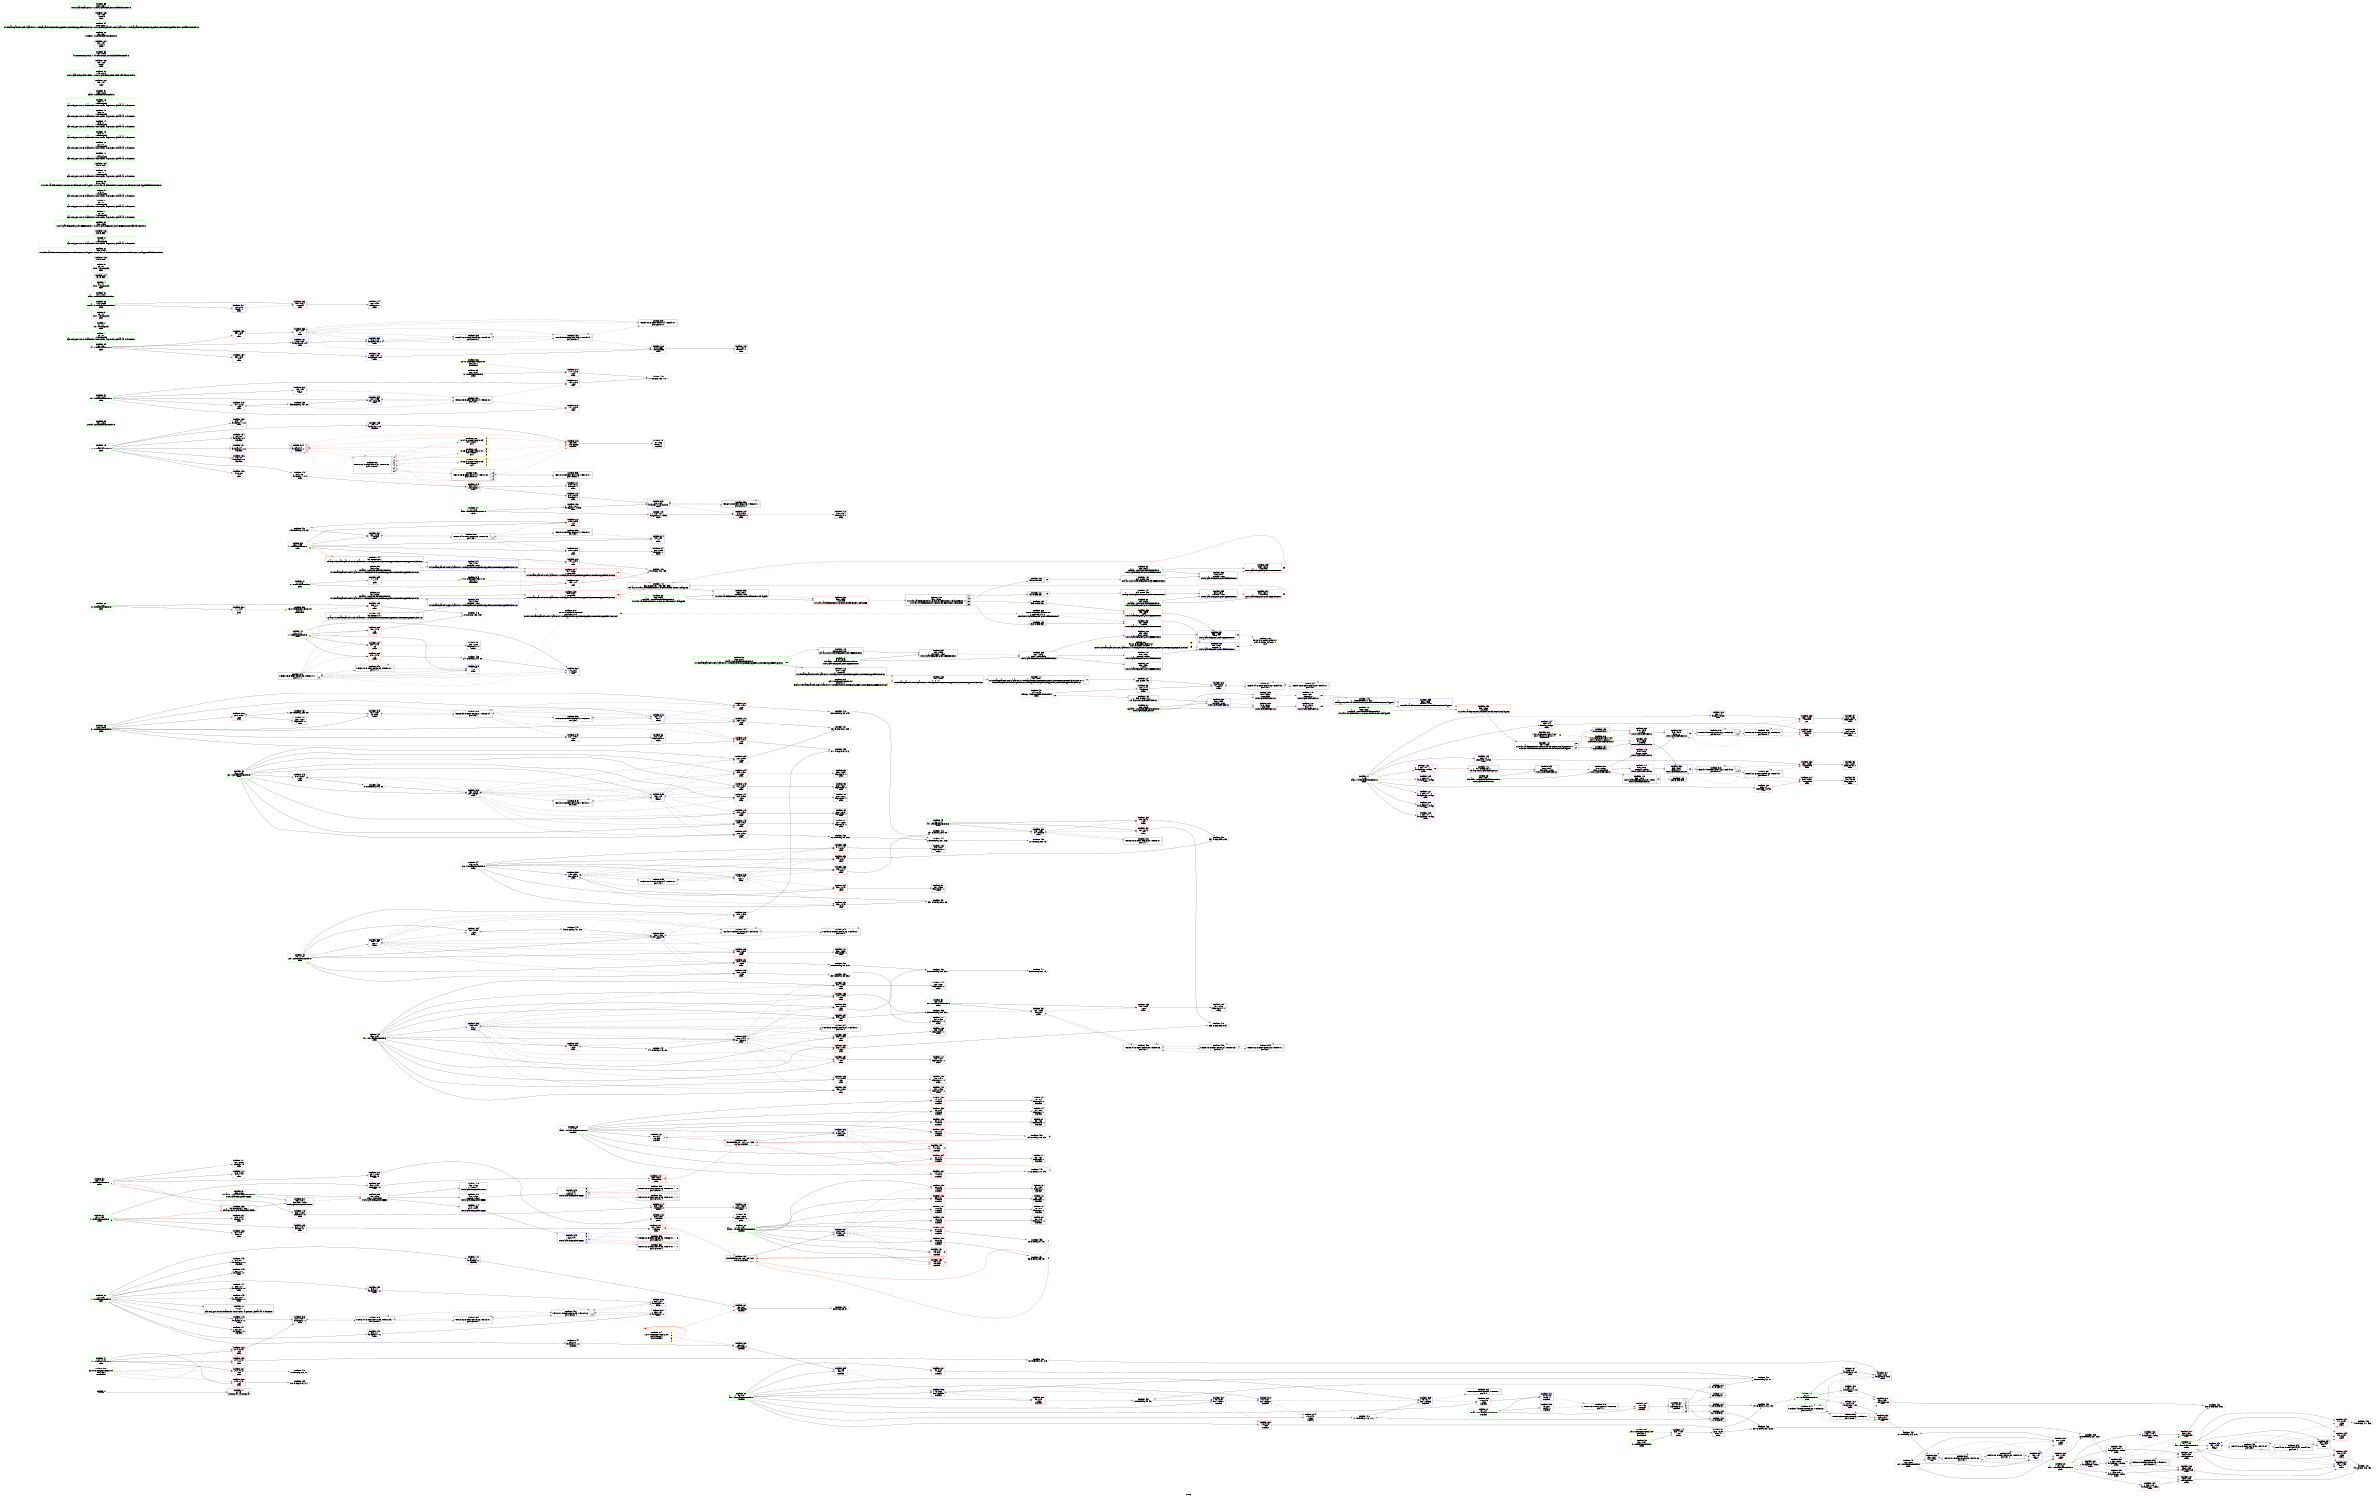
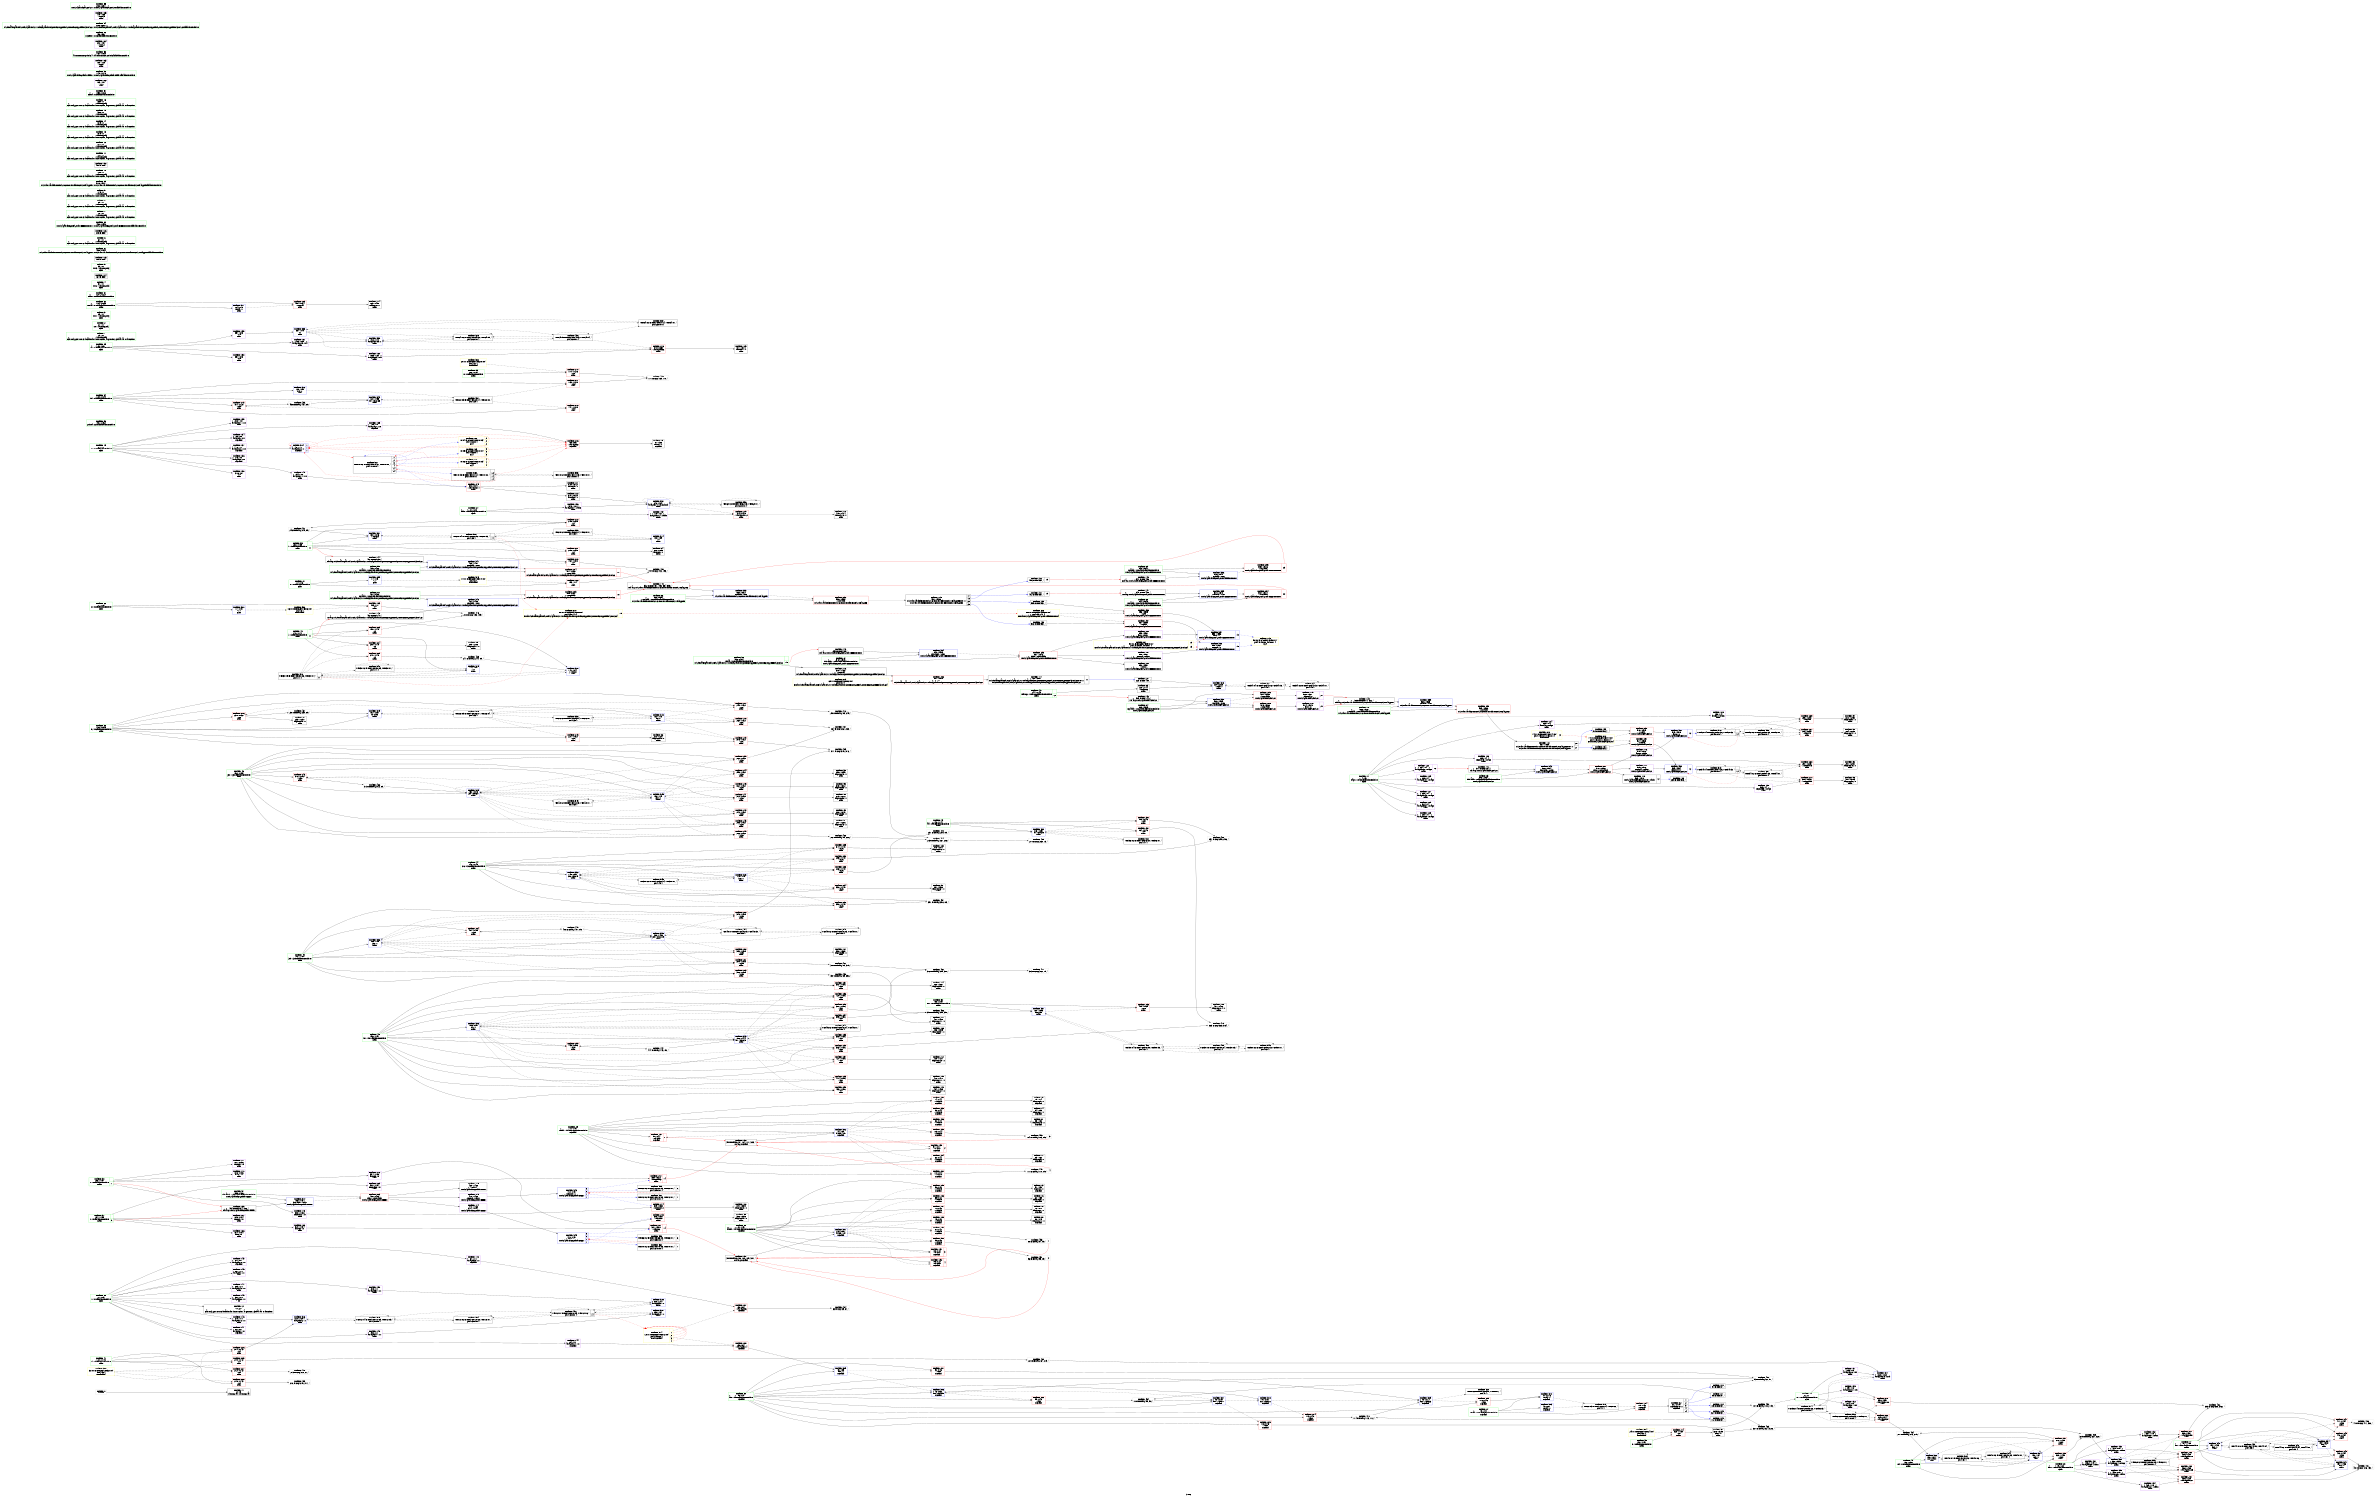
(1807, 722) -> (1807, 722)
(239, 1301) -> (239, 1301)
